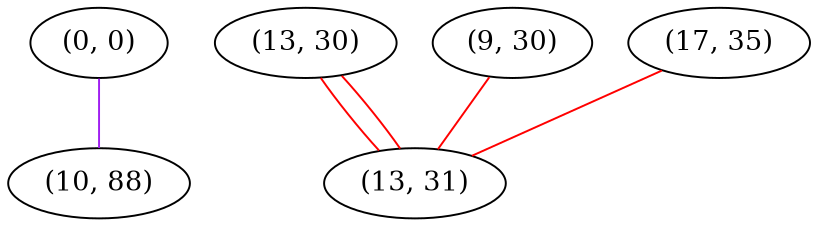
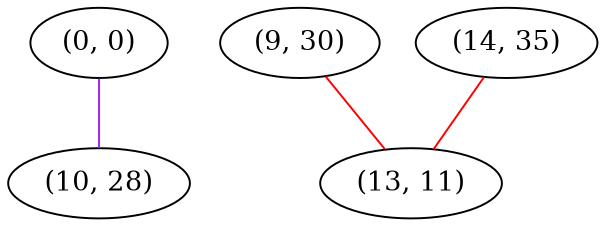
(306, 43) -> none
(719, 43) -> (507, 43)
(99, 183) -> (99, 183)
(415, 183) -> (411, 183)
